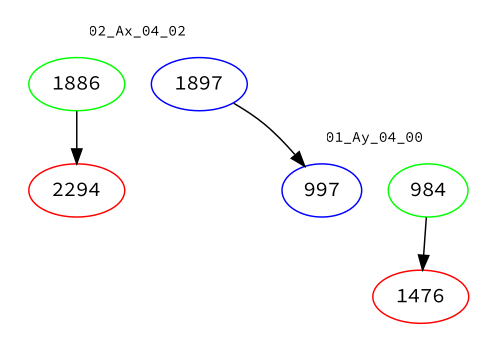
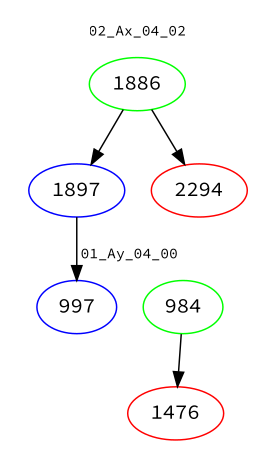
none -> (111, 131)
